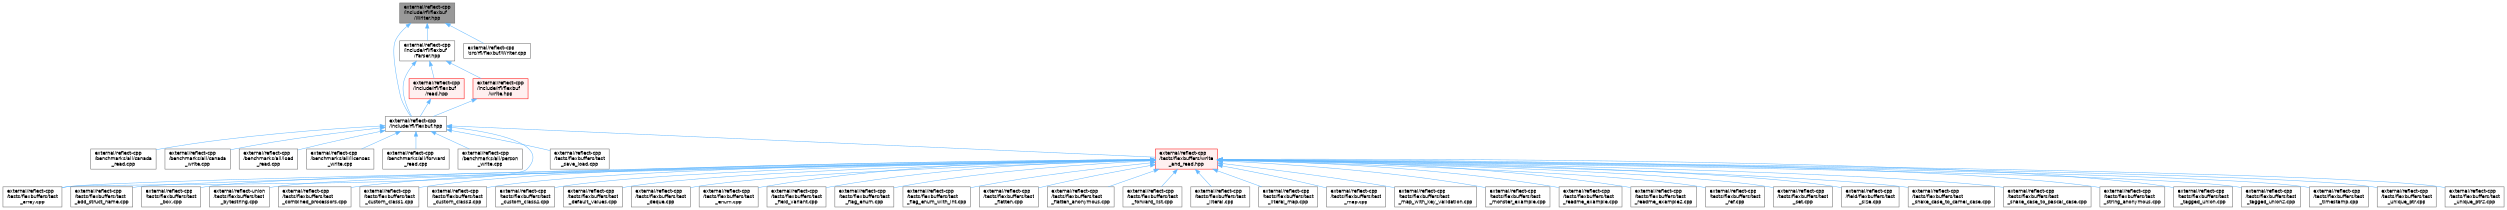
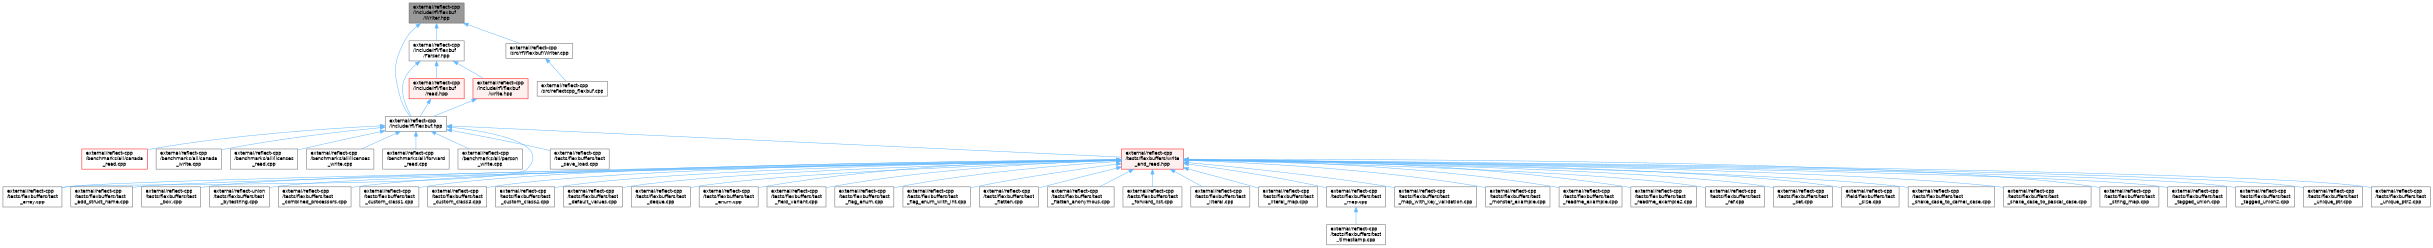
none -> (572, 89)
(123, 159) -> (115, 159)
(268, 159) -> (264, 159)
(1766, 167) -> (1356, 218)
(2132, 197) -> (2129, 197)
